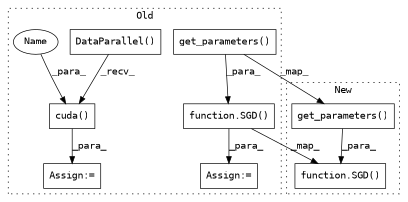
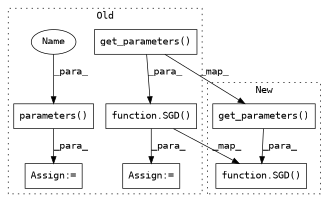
(116, 42) -> none
(72, 116) -> (54, 116)
